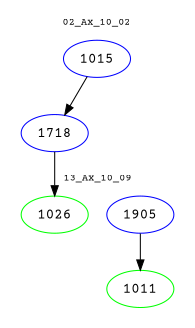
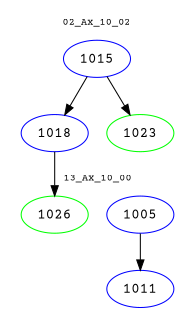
(55, 133) -> (55, 133)
none -> (140, 133)
(98, 178) -> (98, 178)
(140, 215) -> (140, 215)
(140, 289) -> (140, 289)
